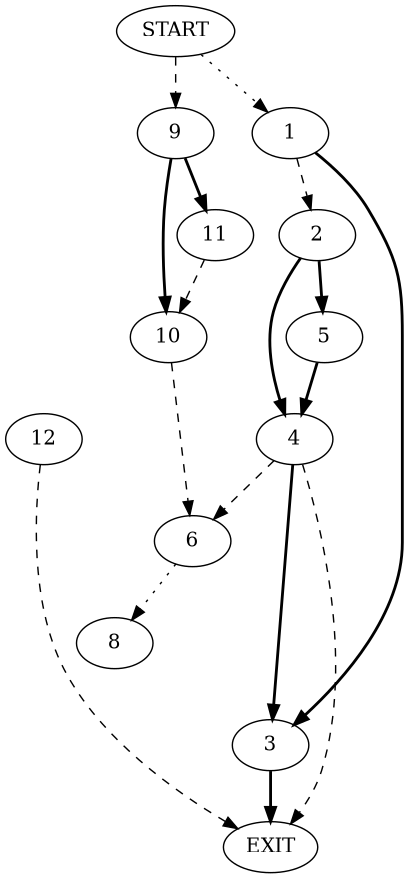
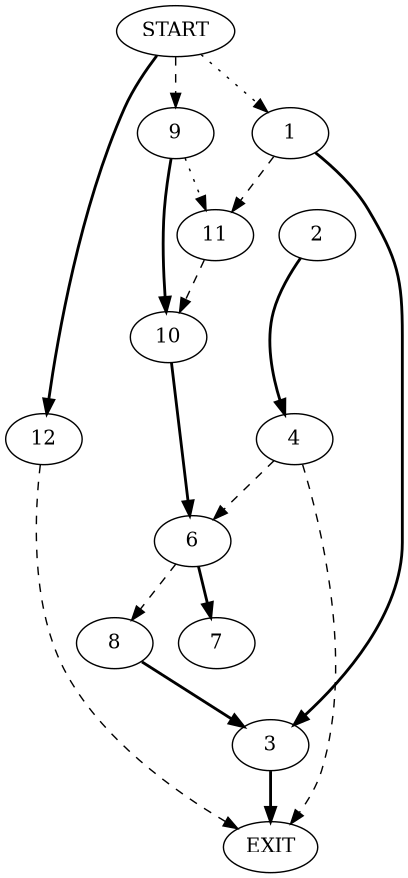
(302, 177) -> (257, 178)
(193, 178) -> (193, 178)
none -> (85, 221)
(324, 337) -> none
(180, 432) -> (180, 432)
(283, 585) -> (187, 690)
(158, 587) -> (158, 587)
none -> (217, 643)
